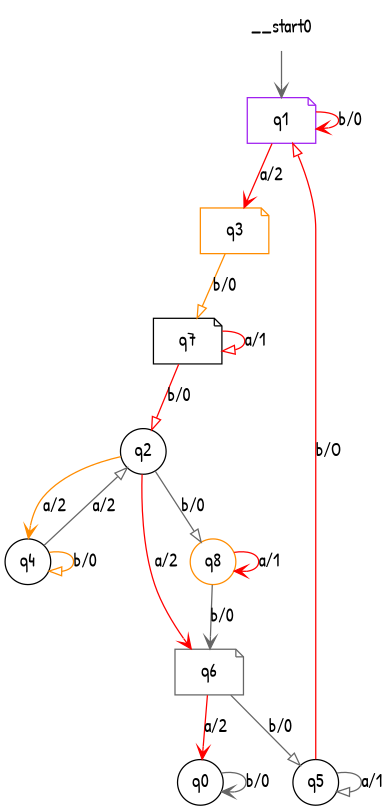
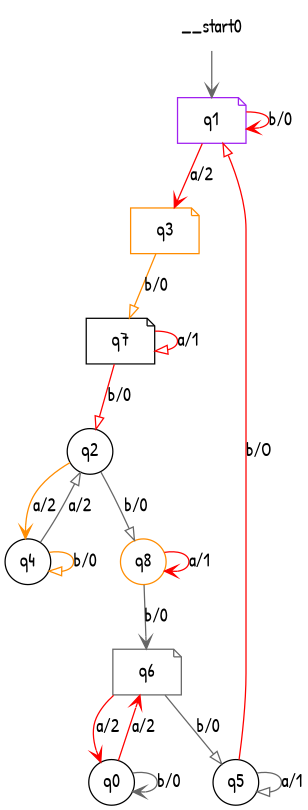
(148, 560) -> (127, 734)
